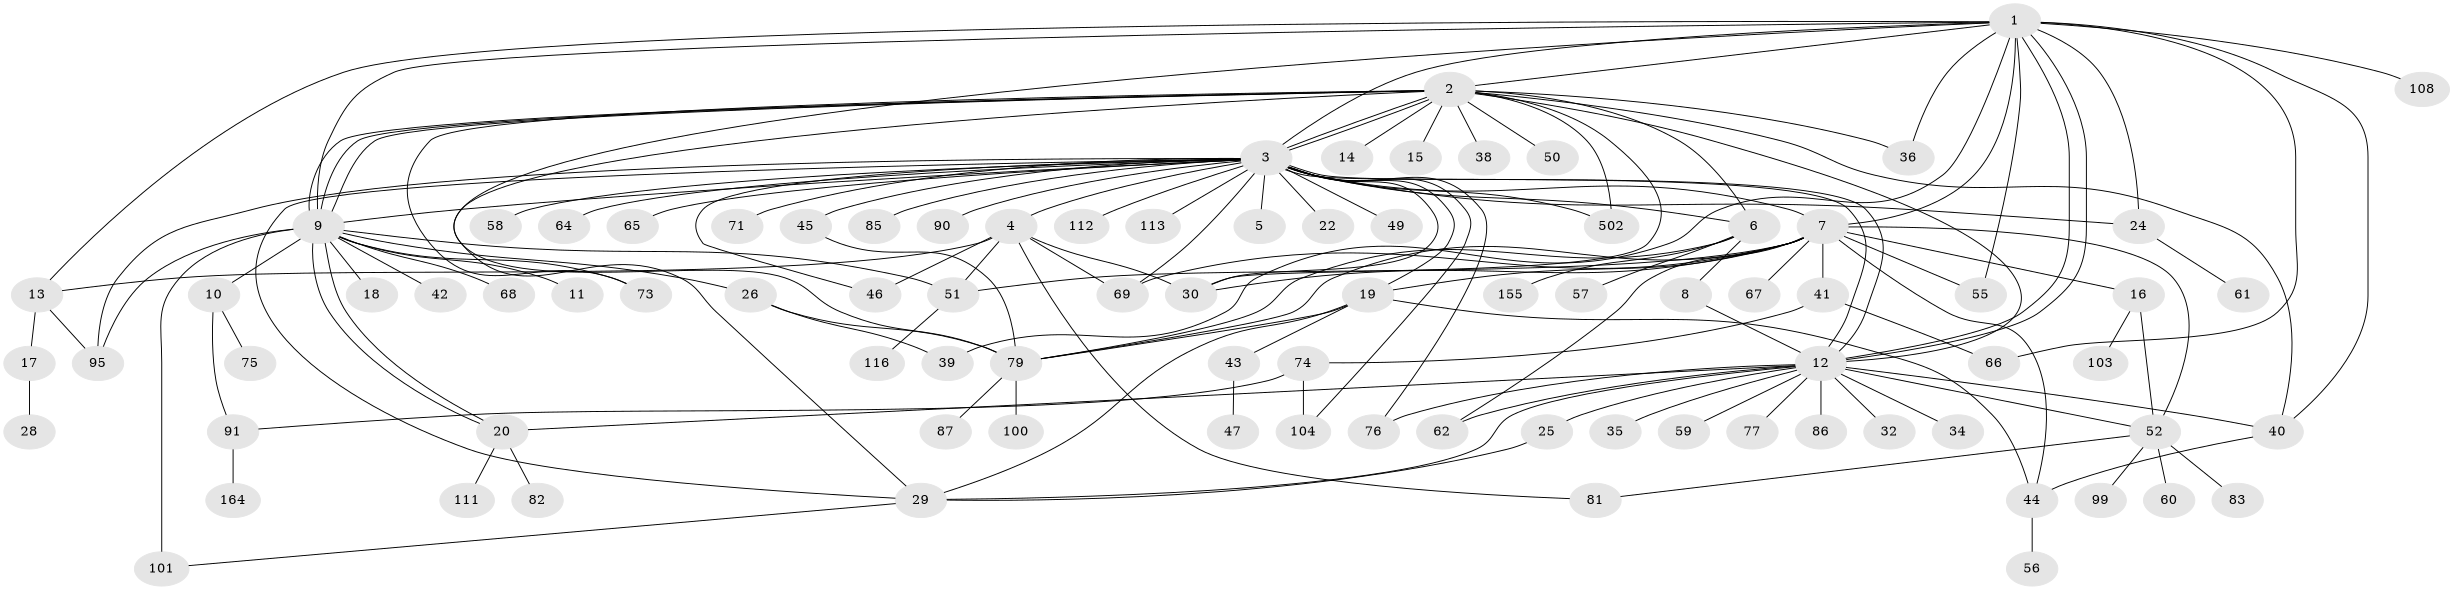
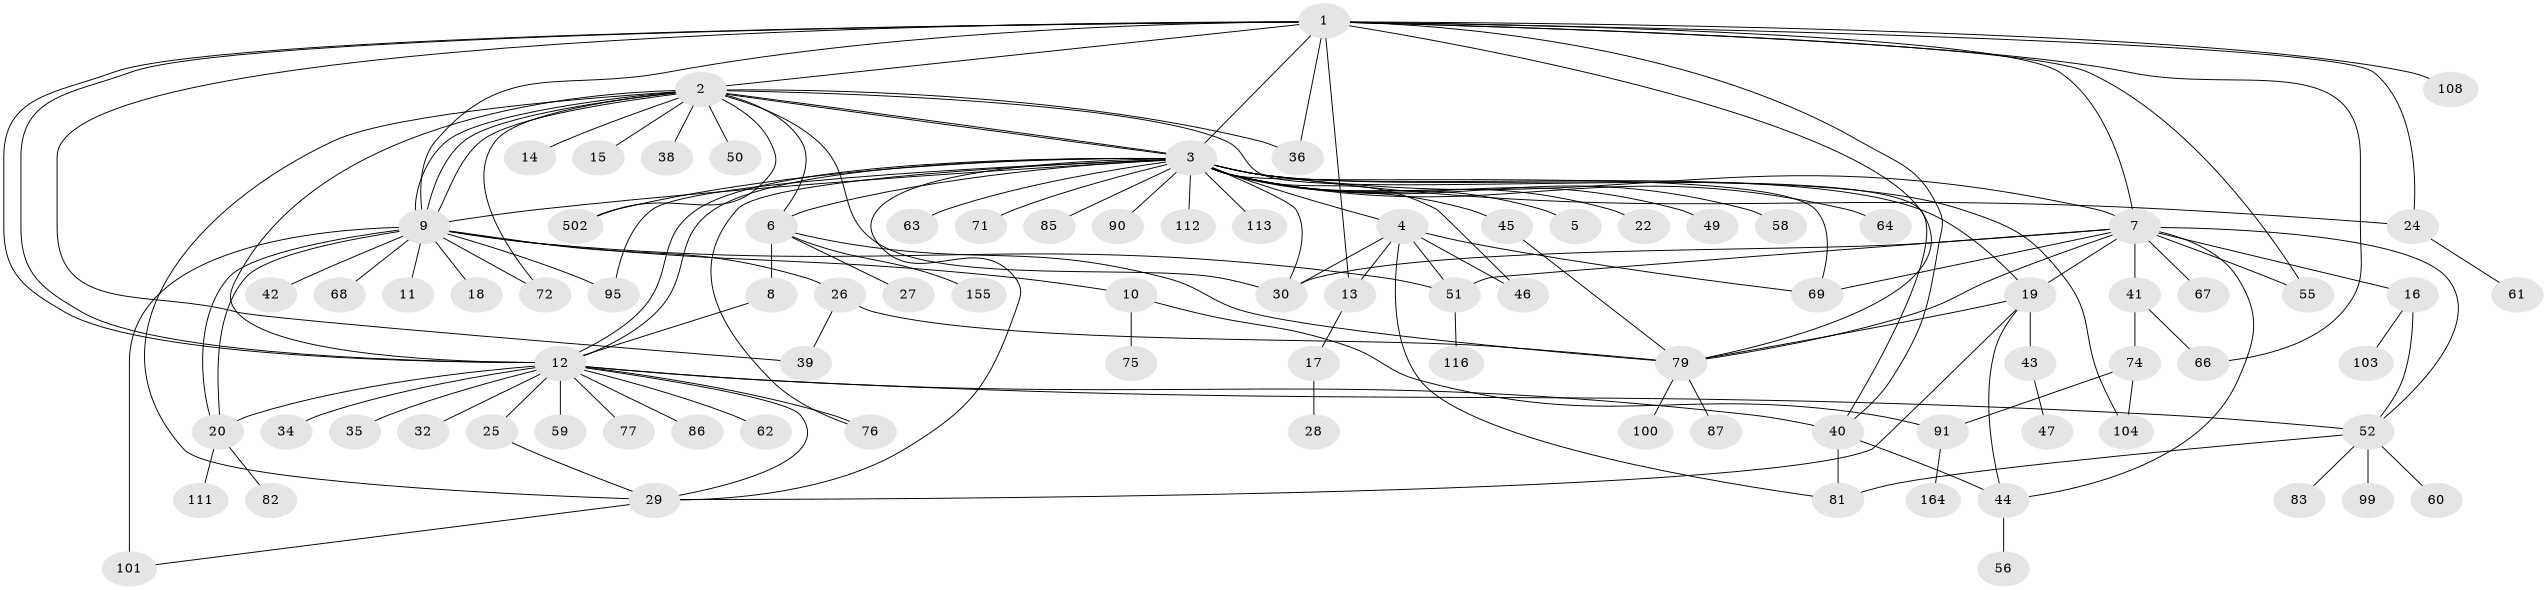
(633, 226) -> (912, 226)
(646, 295) -> (545, 295)
(1581, 295) -> (909, 295)
(1622, 306) -> none
(68, 329) -> none
none -> (1838, 466)
